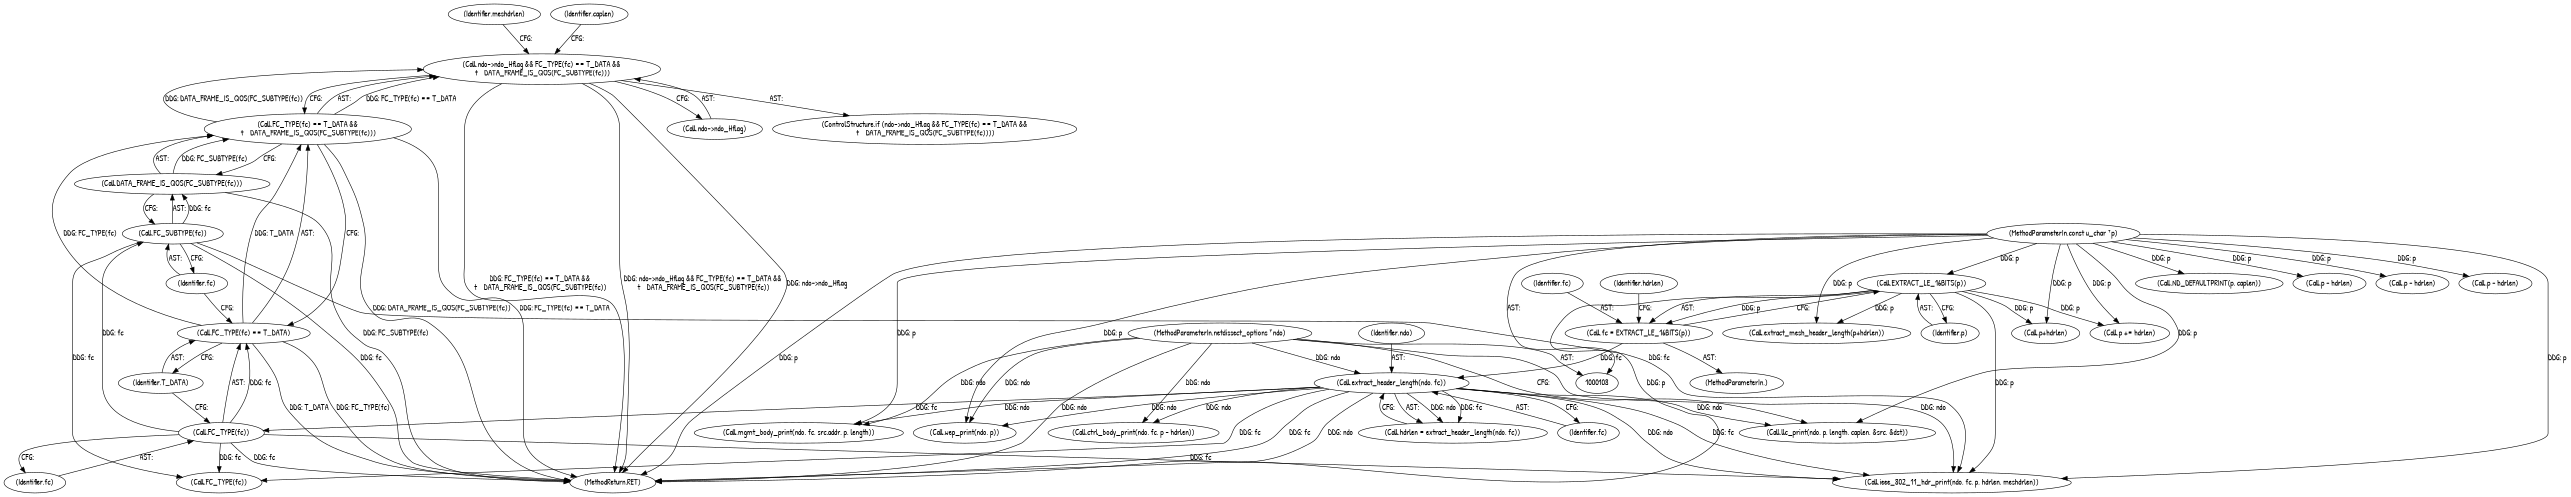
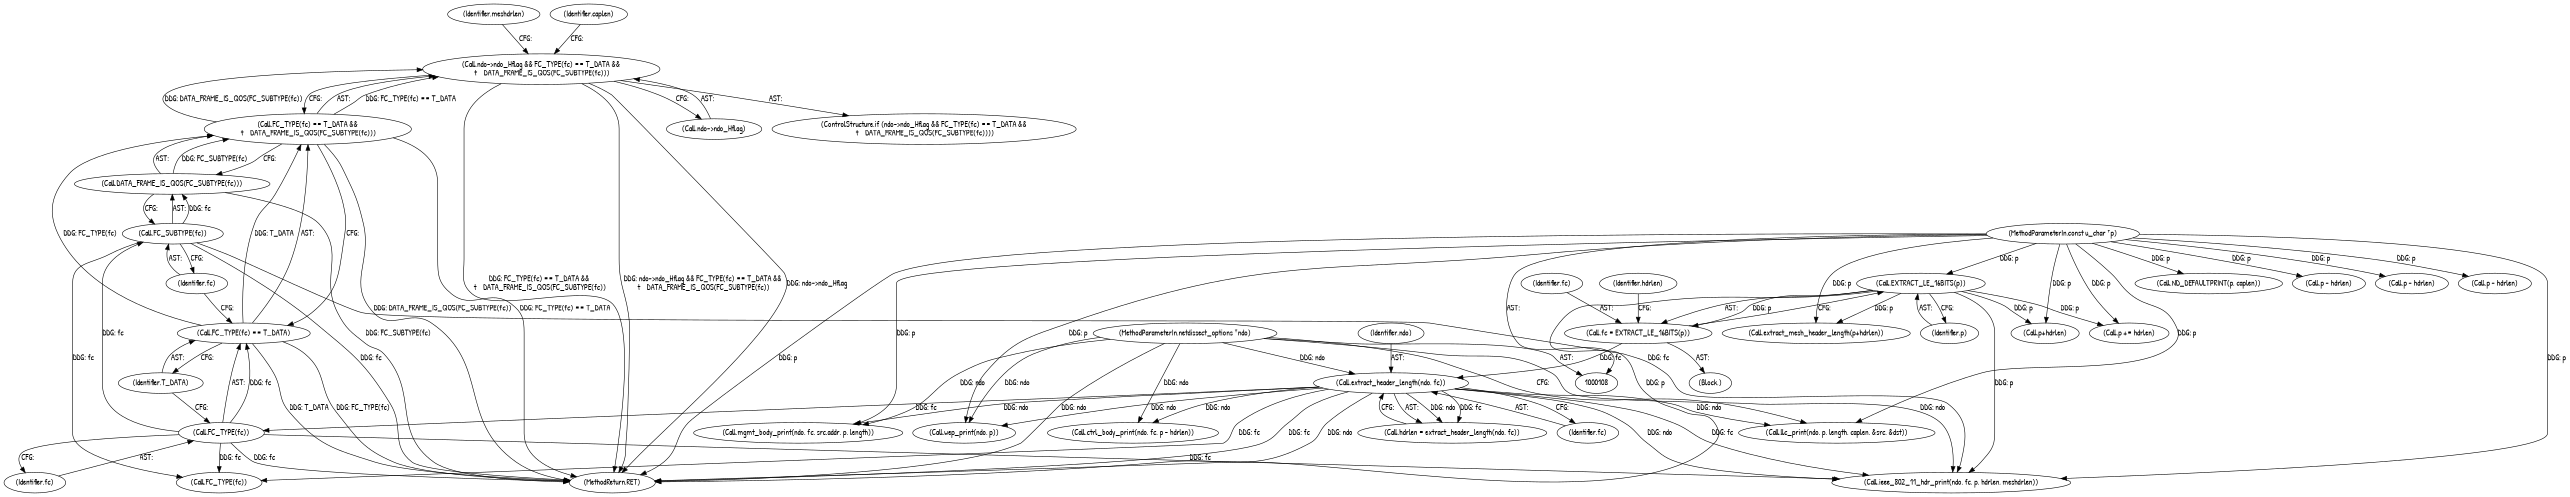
(1737, 383) -> (1710, 383)
